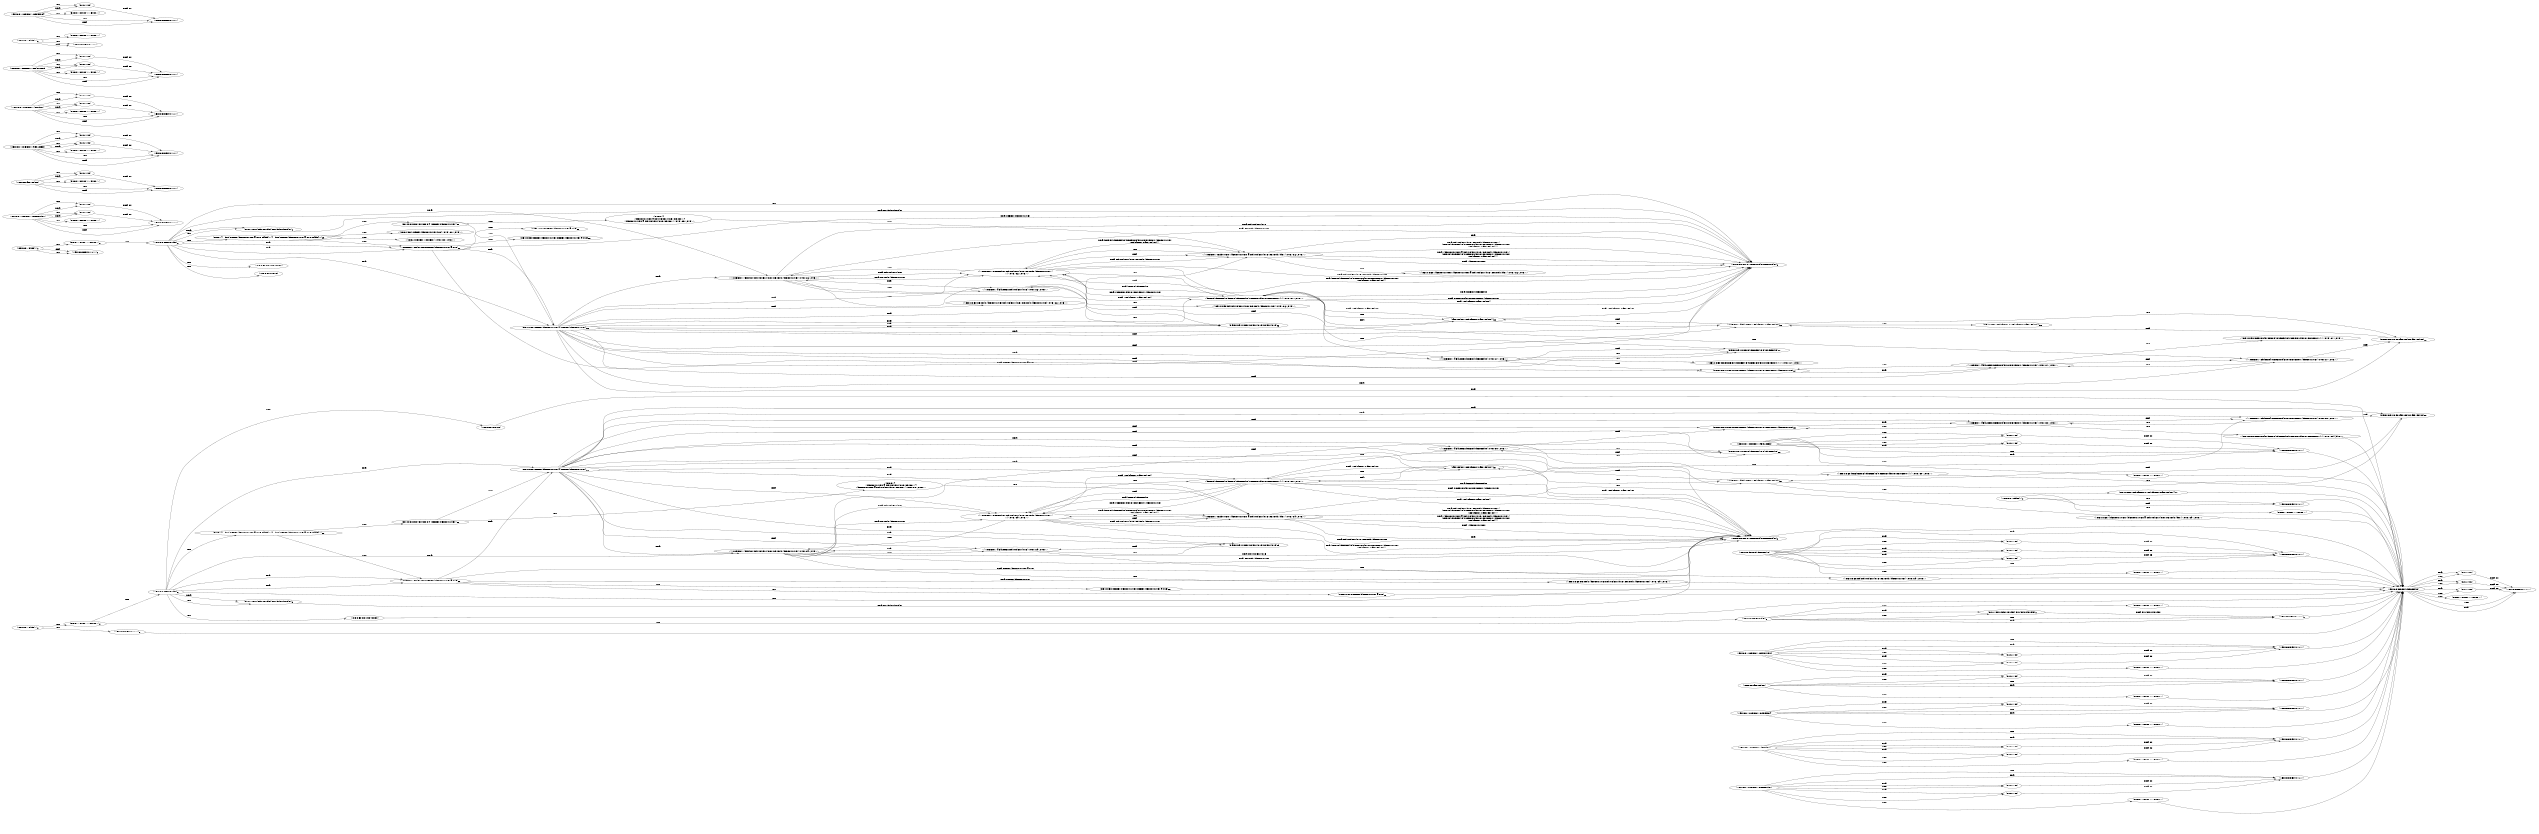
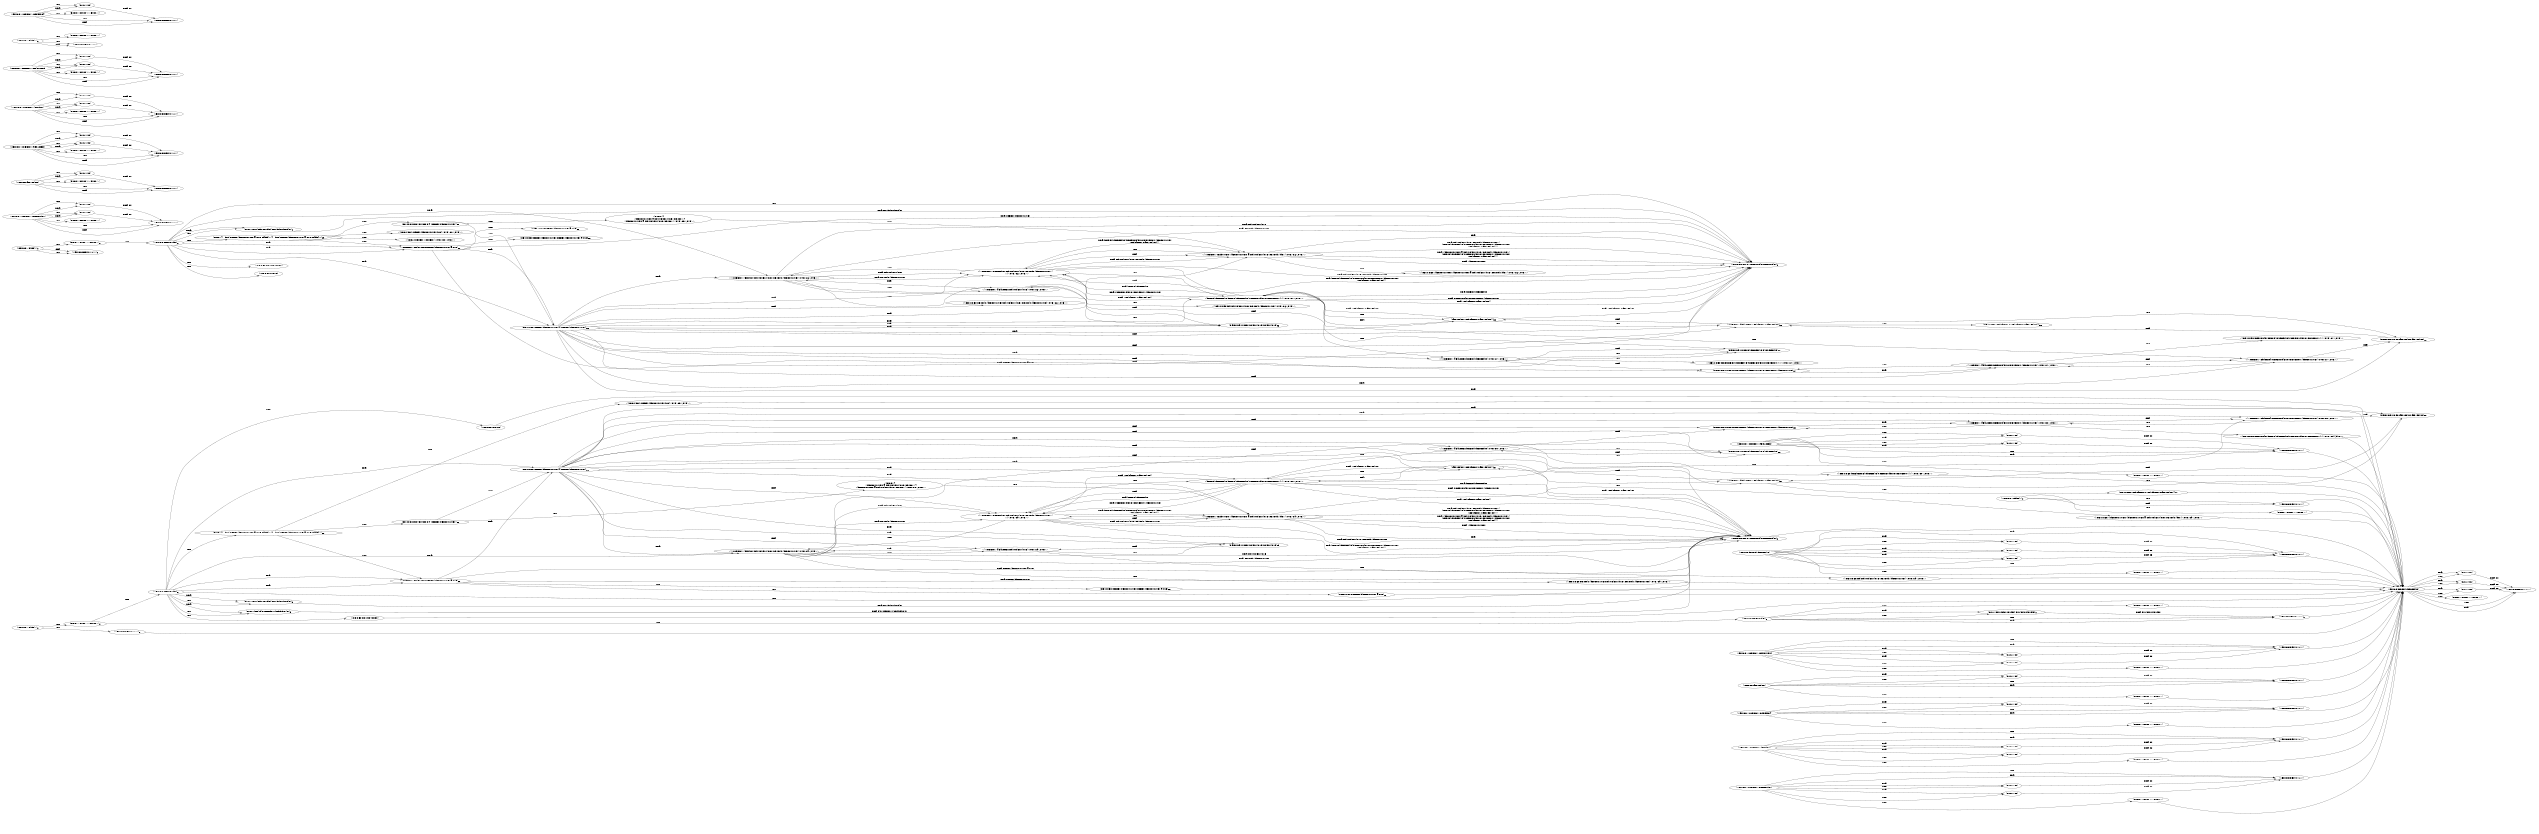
none -> (658, 403)
none -> (269, 612)
